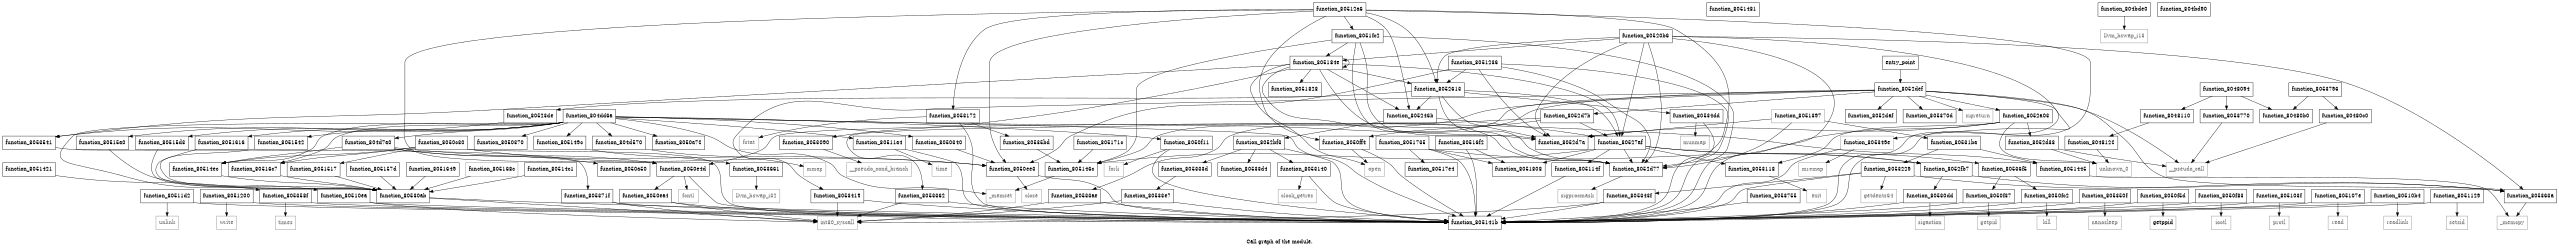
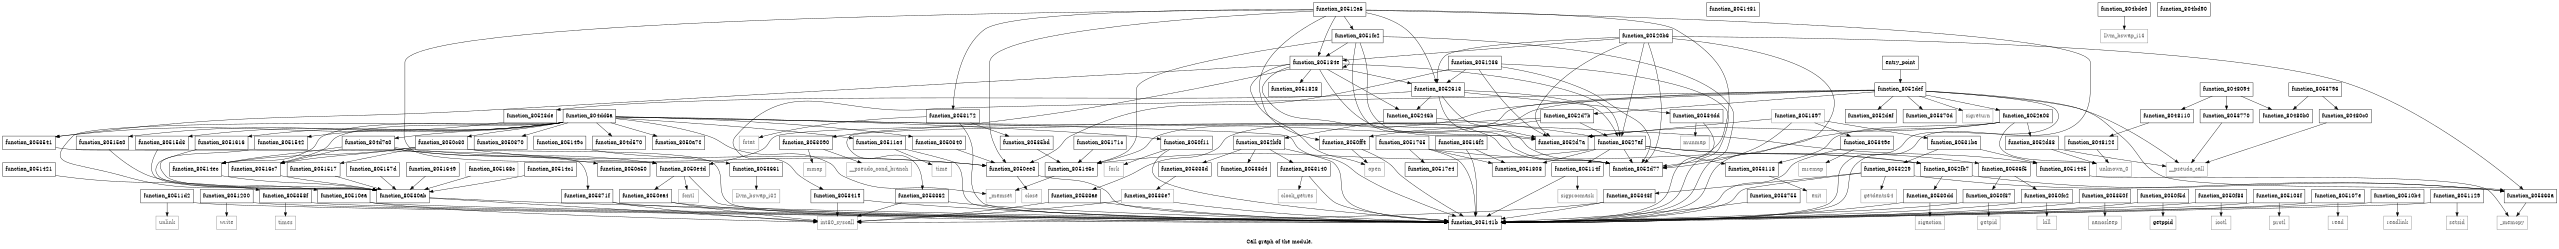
(1397, 52) -> (1327, 34)
(1967, 66) -> (1829, 128)
(576, 128) -> (496, 132)
(1867, 143) -> (1867, 143)
(700, 155) -> (810, 154)
none -> (313, 156)
(1609, 182) -> (1577, 181)
(1148, 196) -> (1148, 196)
